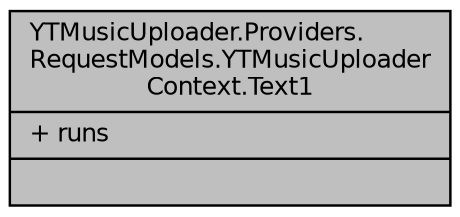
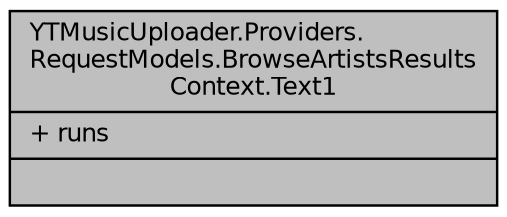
(230, 60) -> (253, 60)
